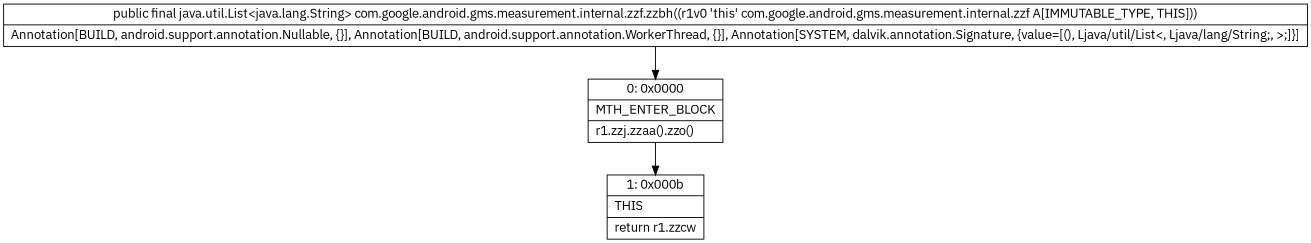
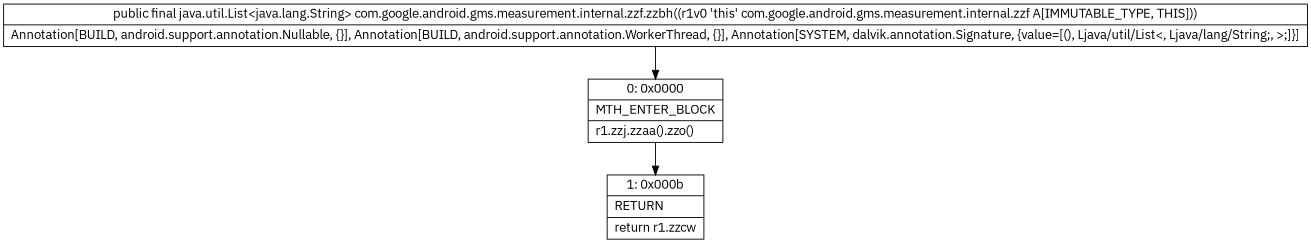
(629, 206) -> (639, 206)
